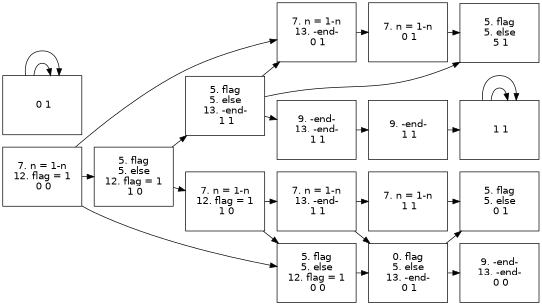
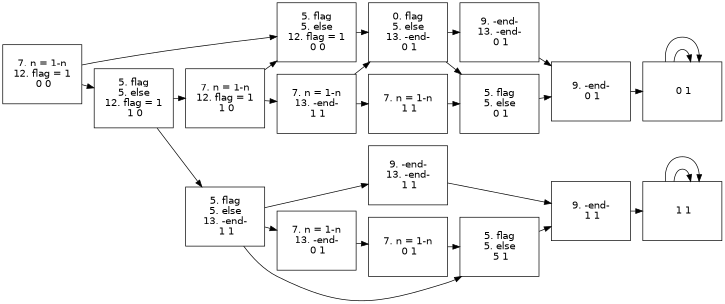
(166, 81) -> none
none -> (591, 91)
none -> (542, 230)
(499, 273) -> (499, 32)
